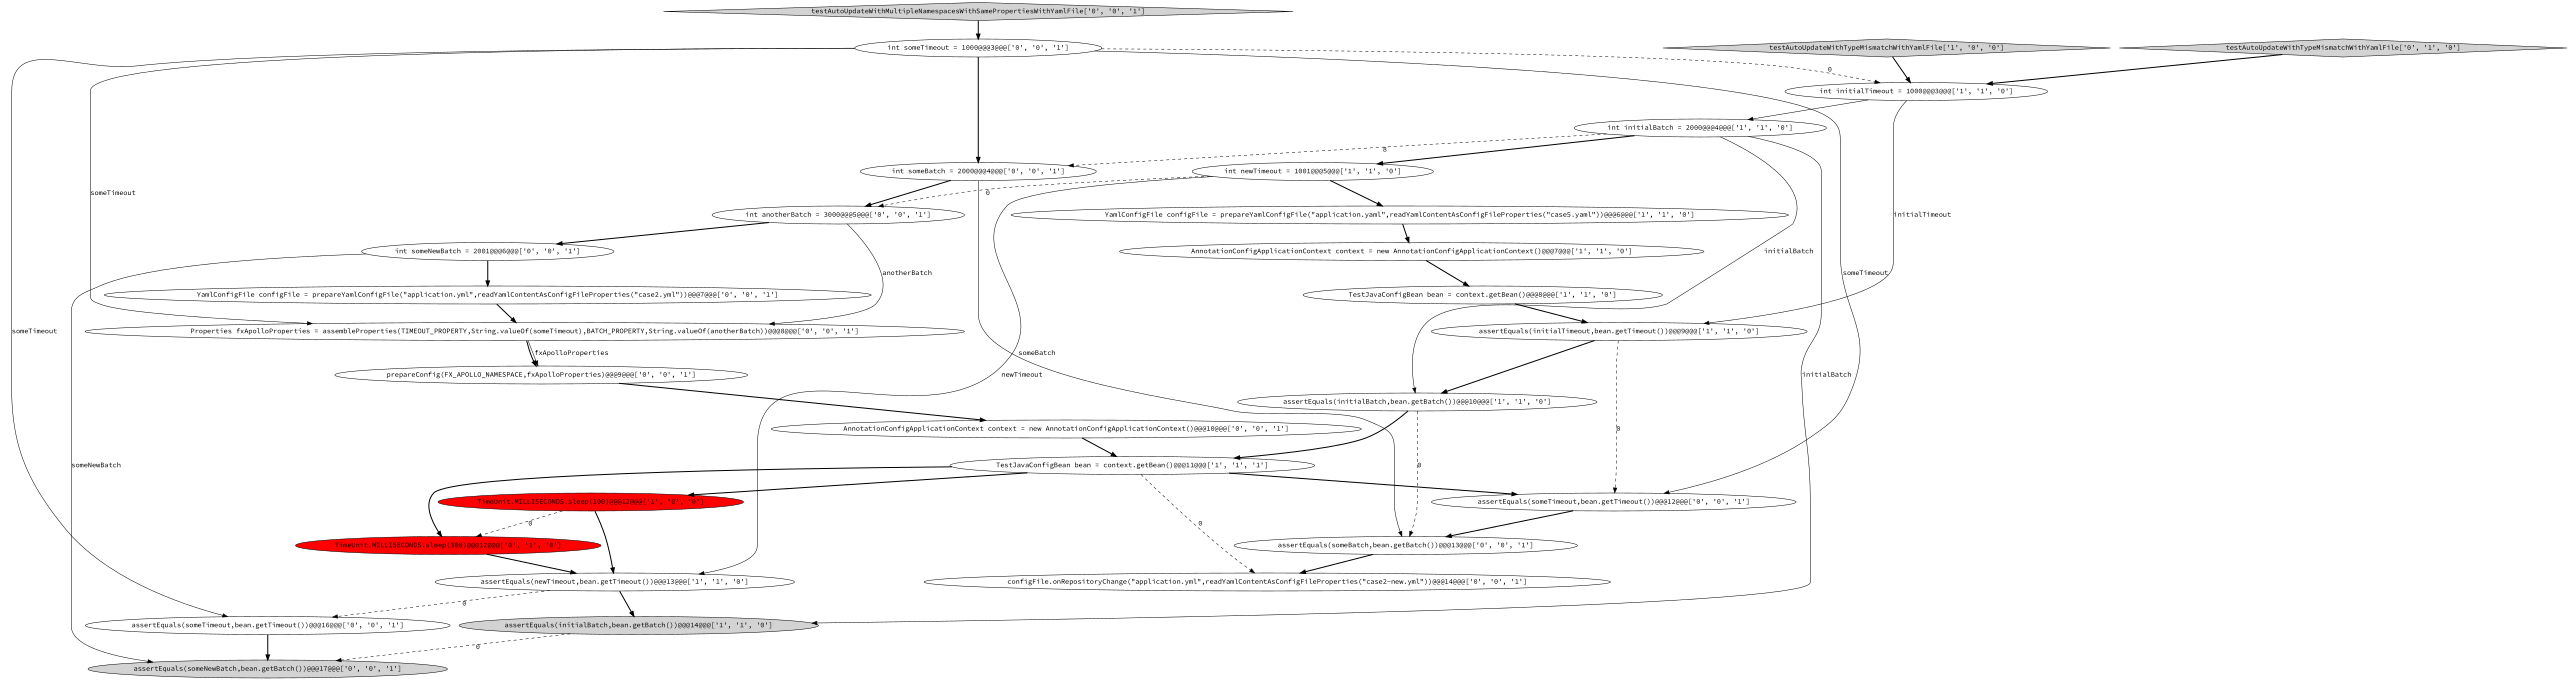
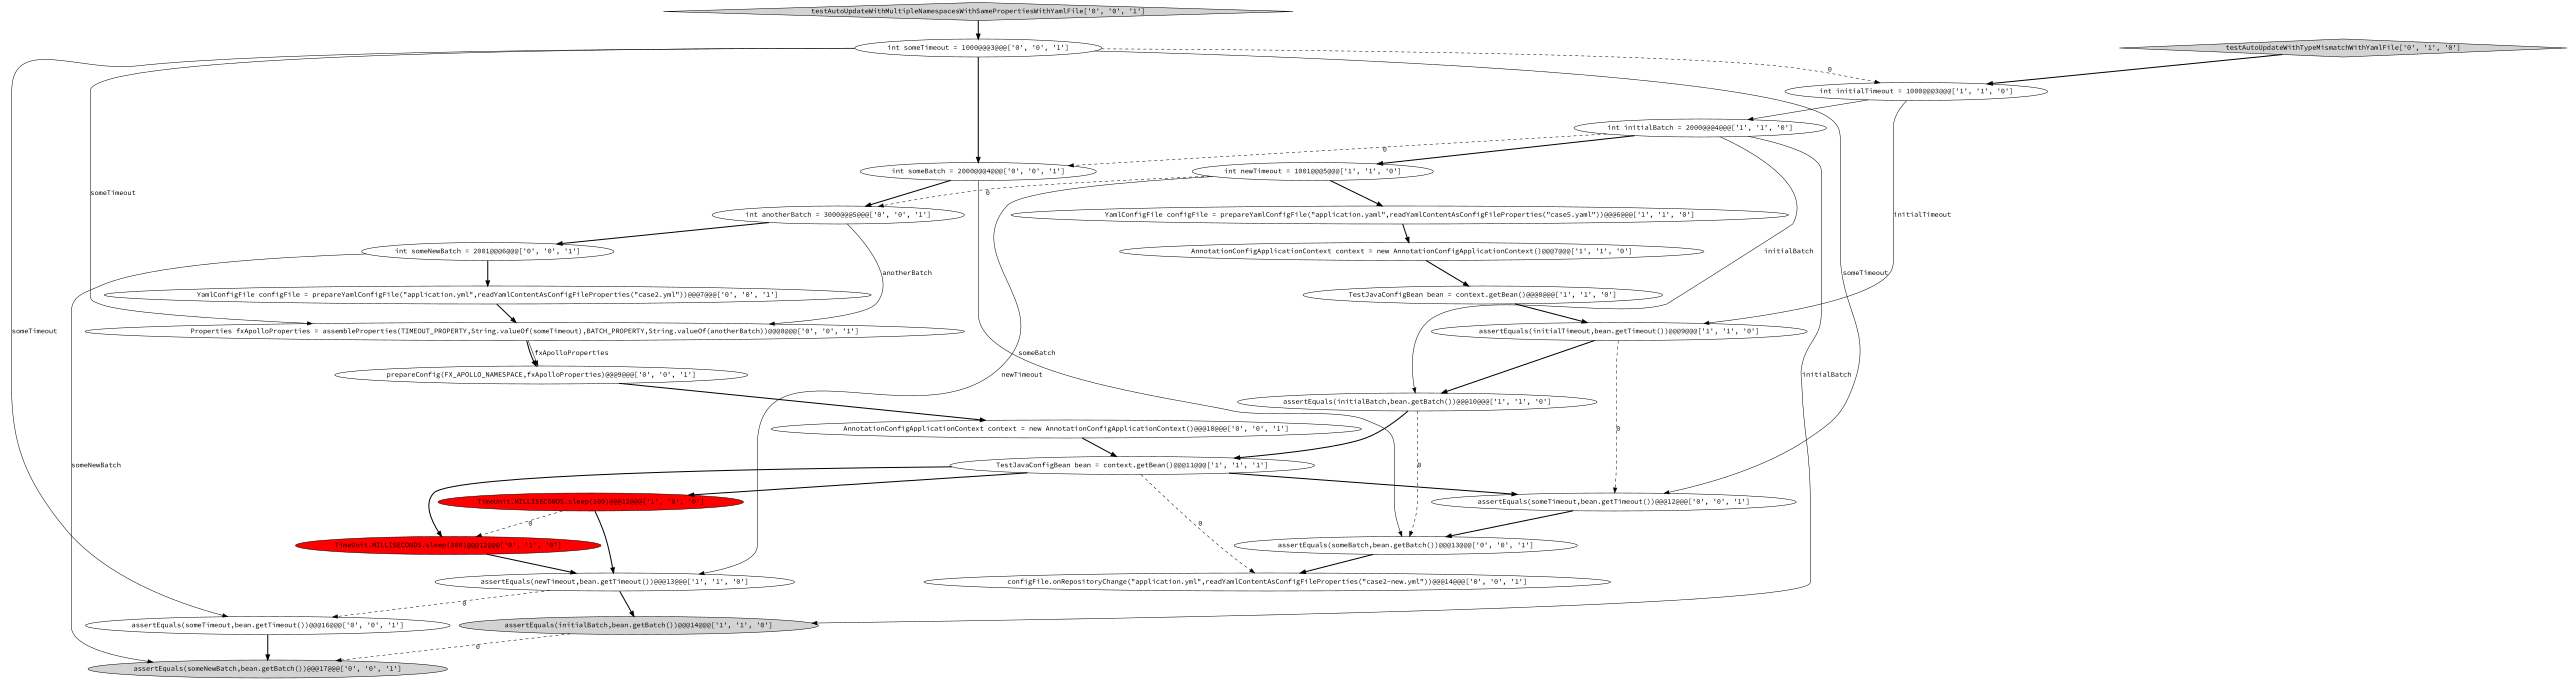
(1887, 48) -> none
(1385, 150) -> (1385, 150)
